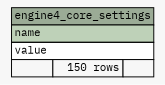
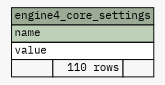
(94, 68) -> (94, 68)
